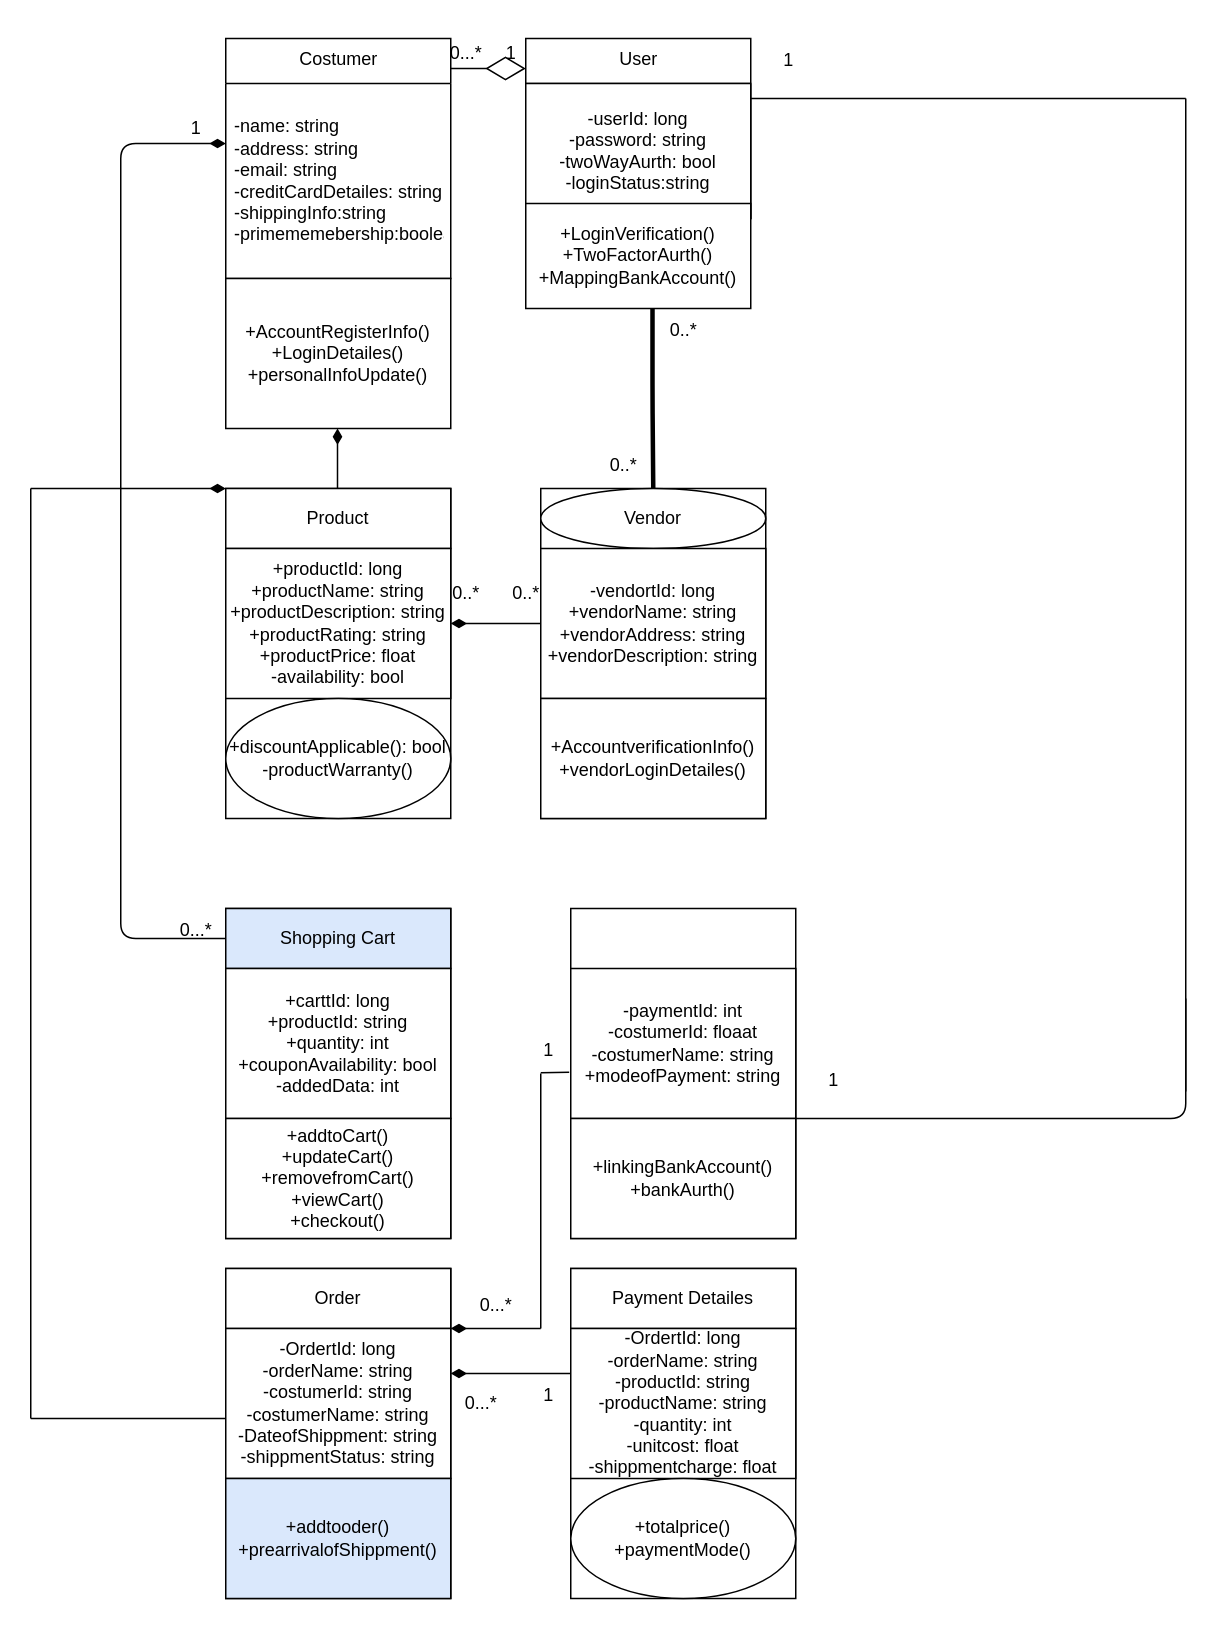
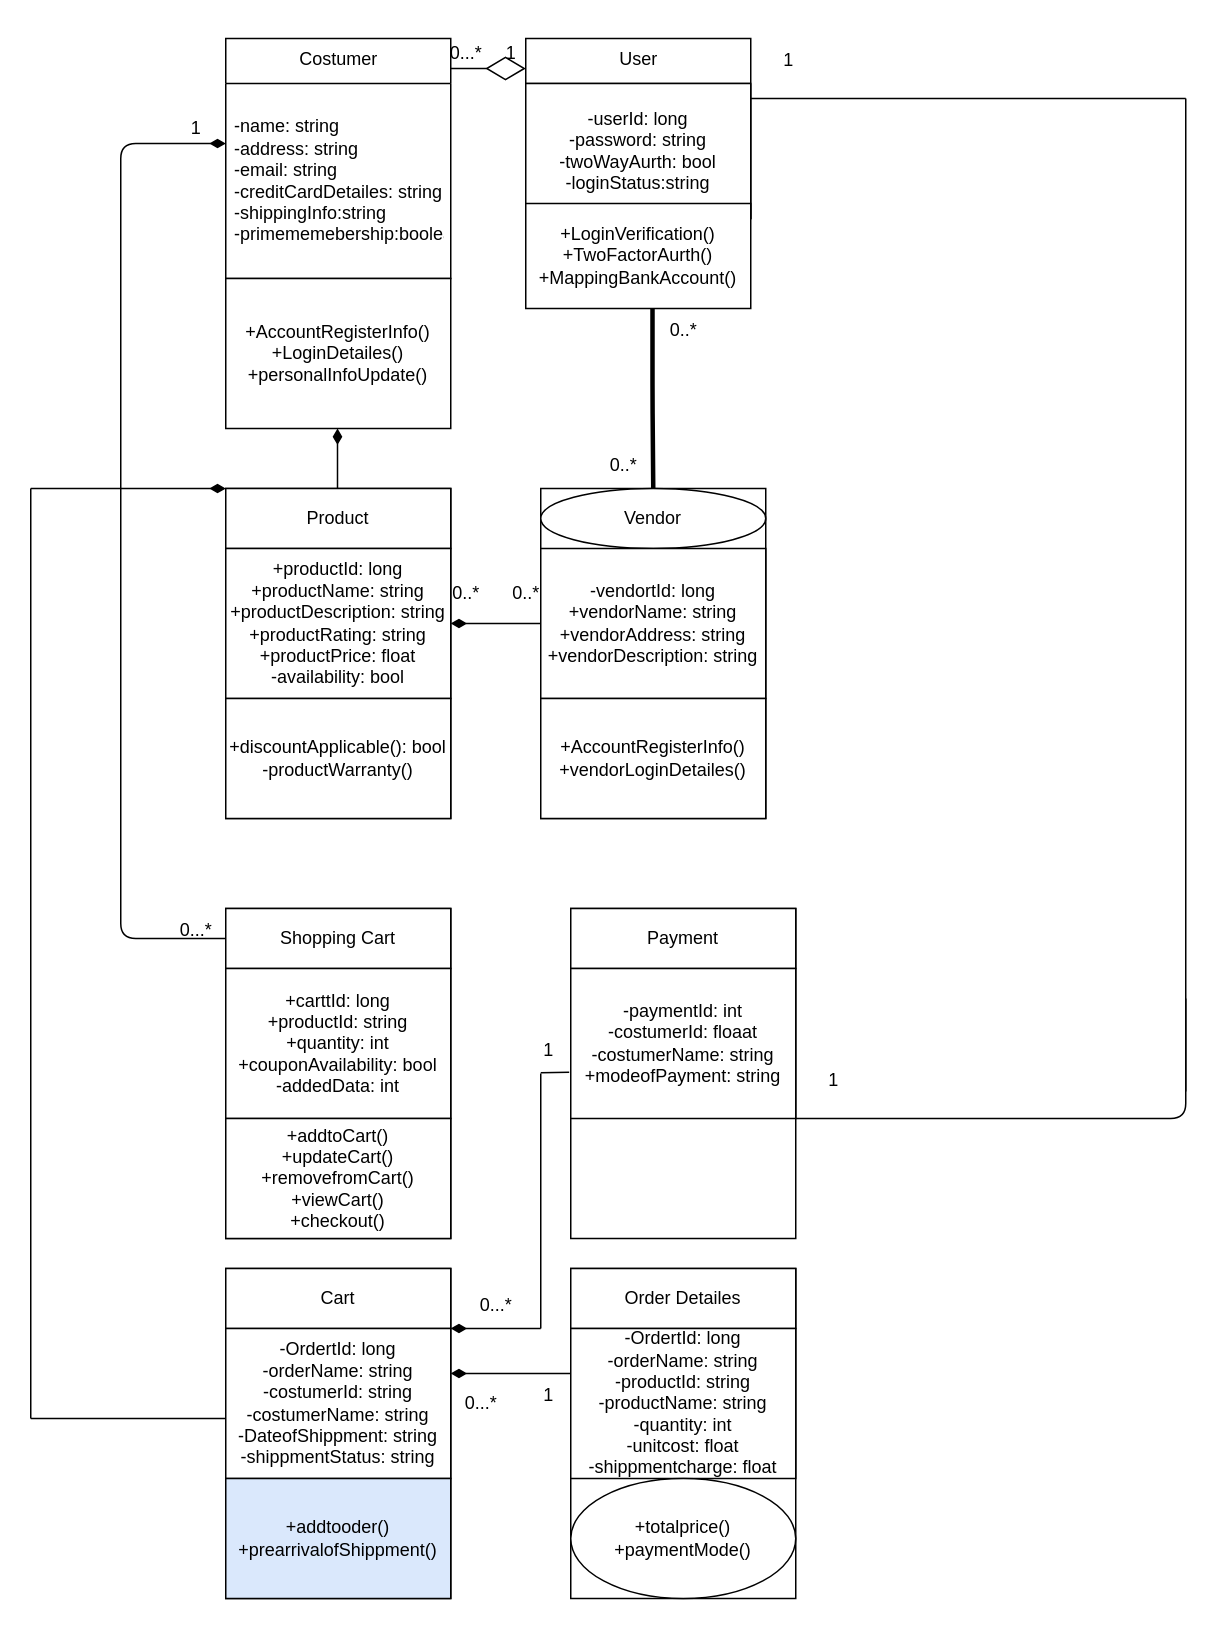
(338, 758) -> (338, 758)
(653, 758) -> (653, 758)
(338, 938) -> (338, 938)
none -> (683, 938)
(683, 1178) -> none
(338, 1298) -> (338, 1298)
(683, 1298) -> (683, 1298)
